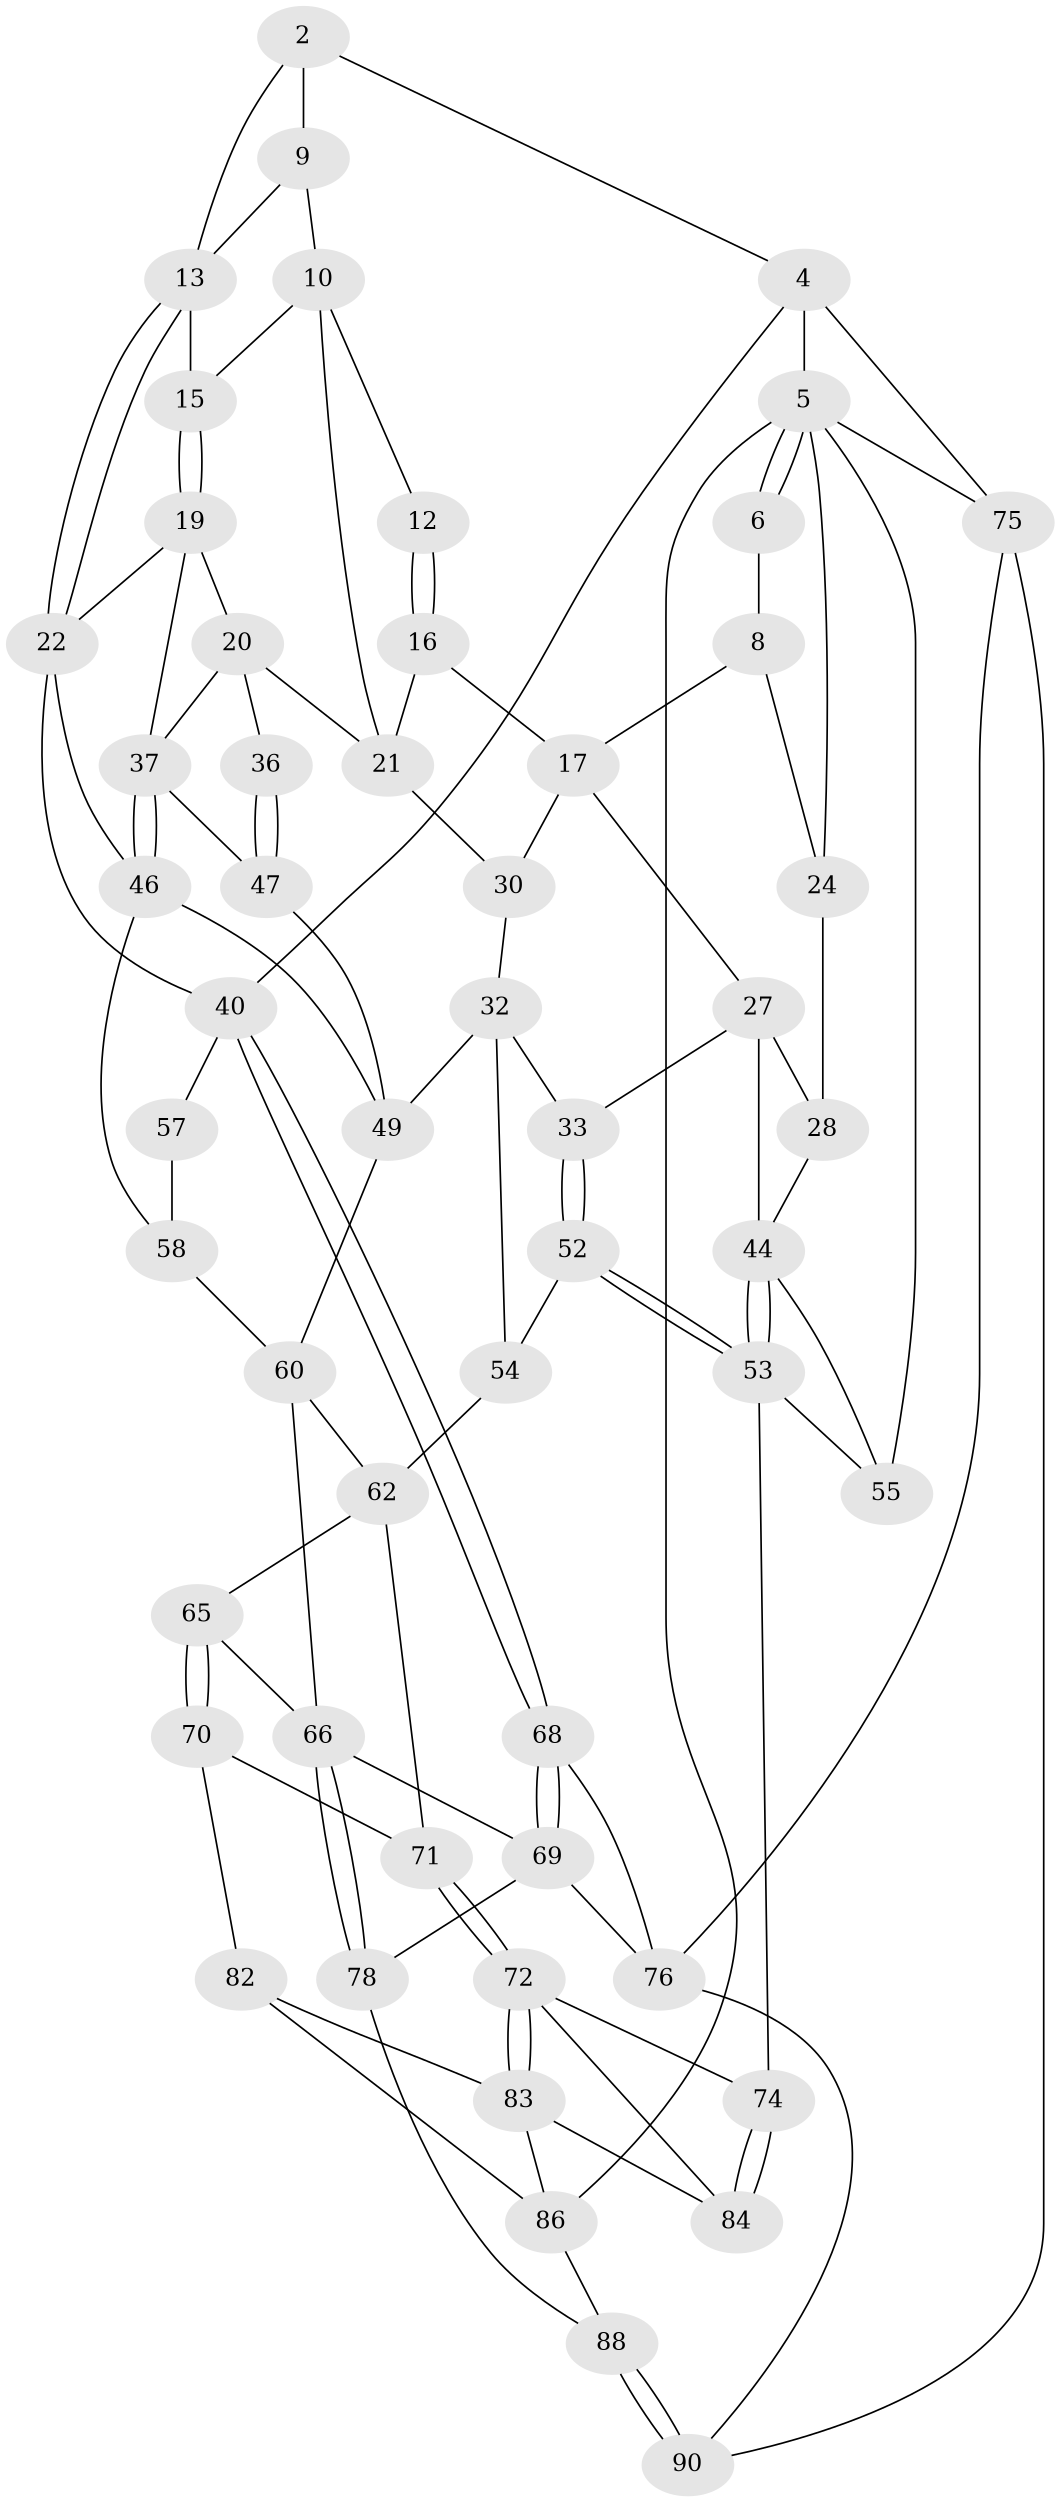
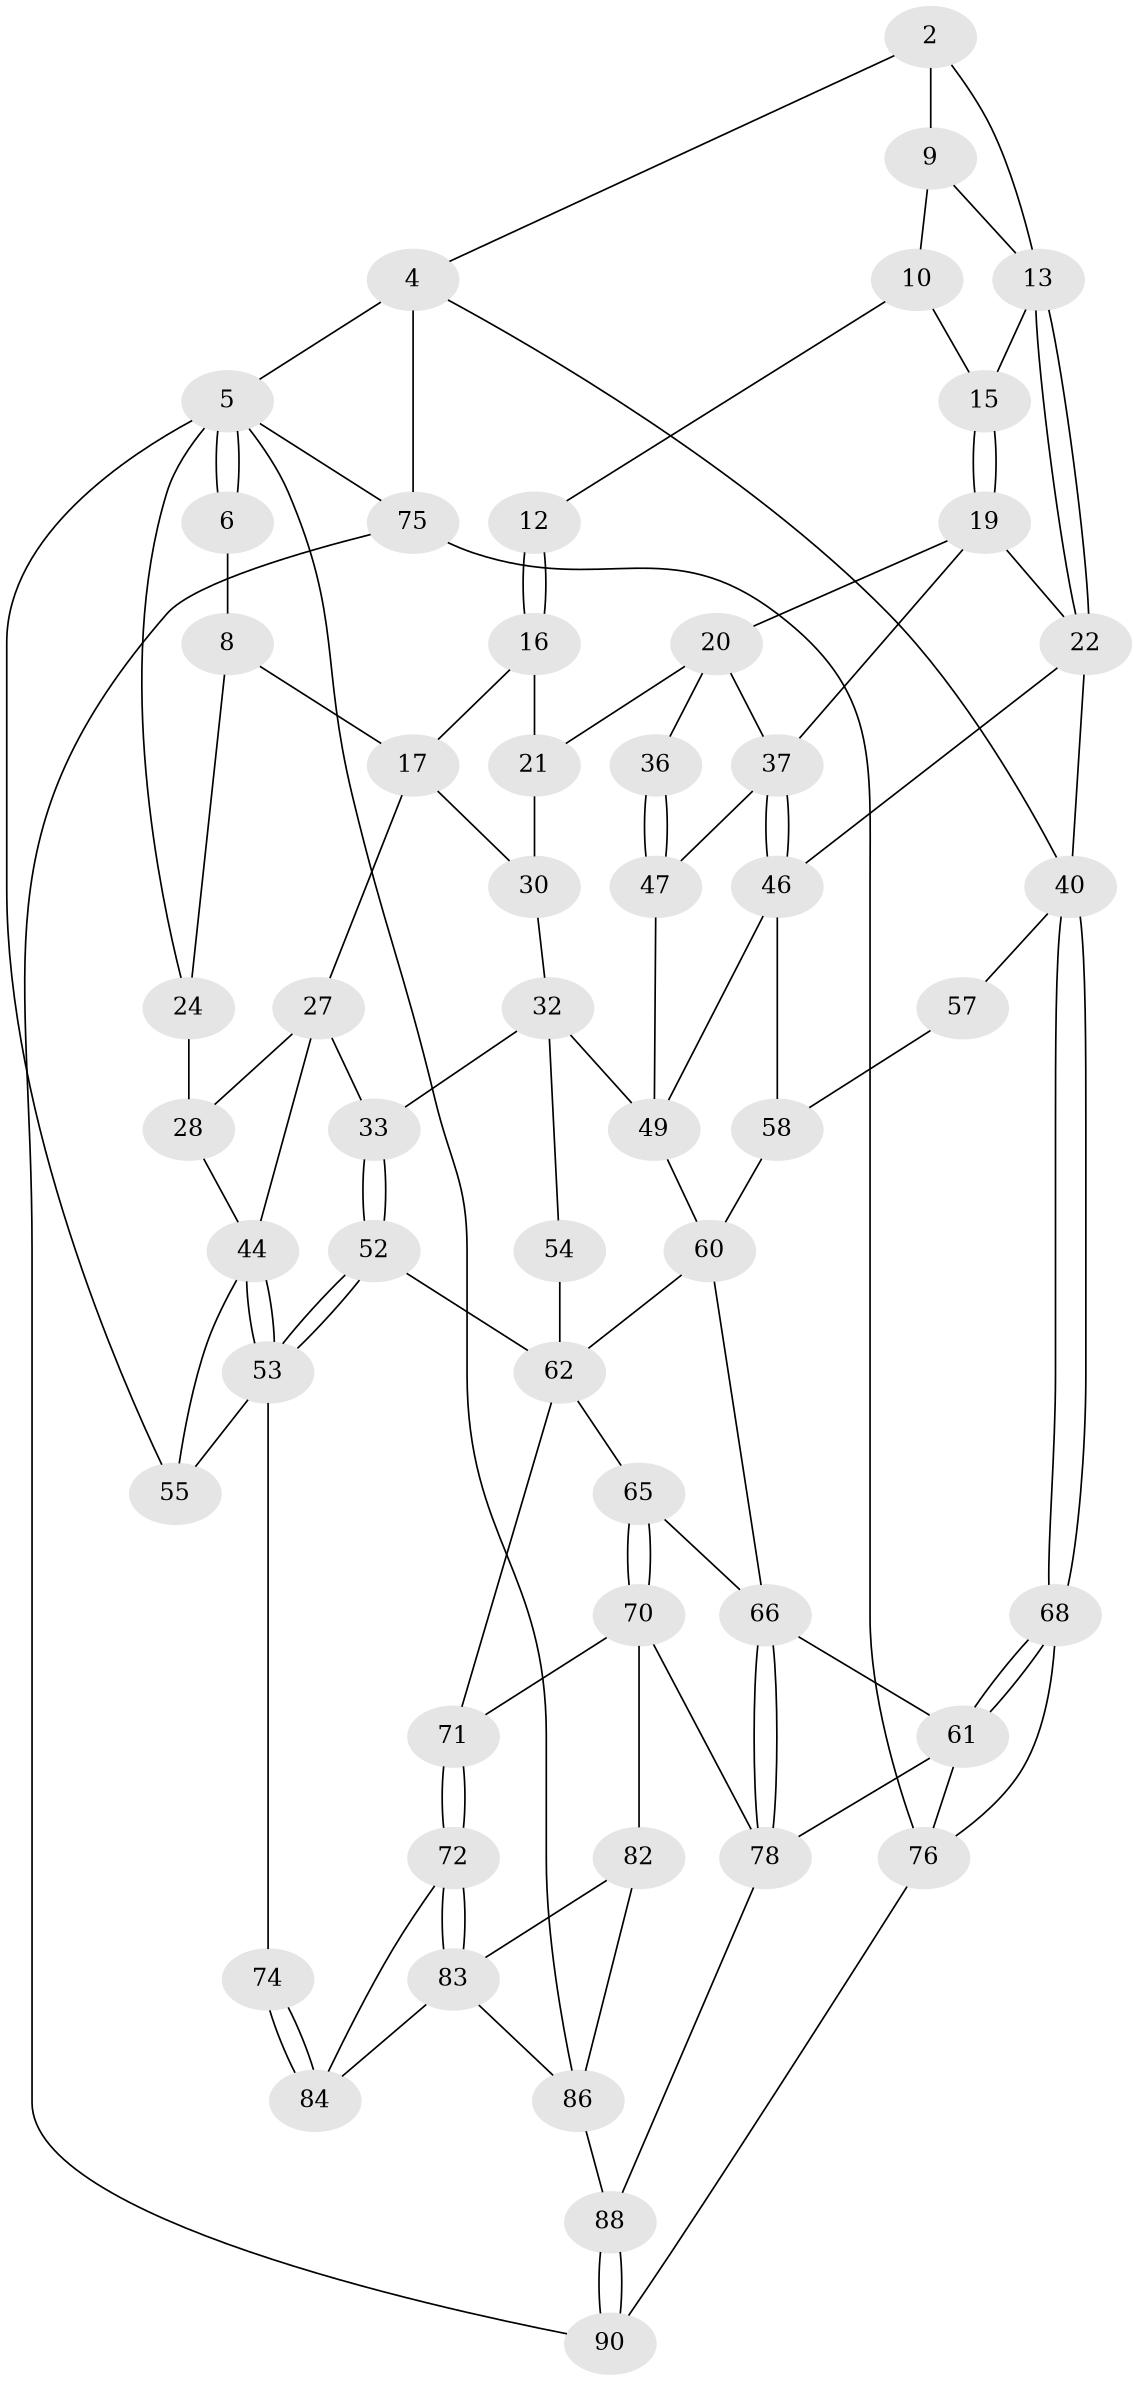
(339, 524) -> none
(540, 1312) -> (455, 1304)
none -> (702, 1737)
(548, 1858) -> (963, 1737)
(644, 2040) -> none
